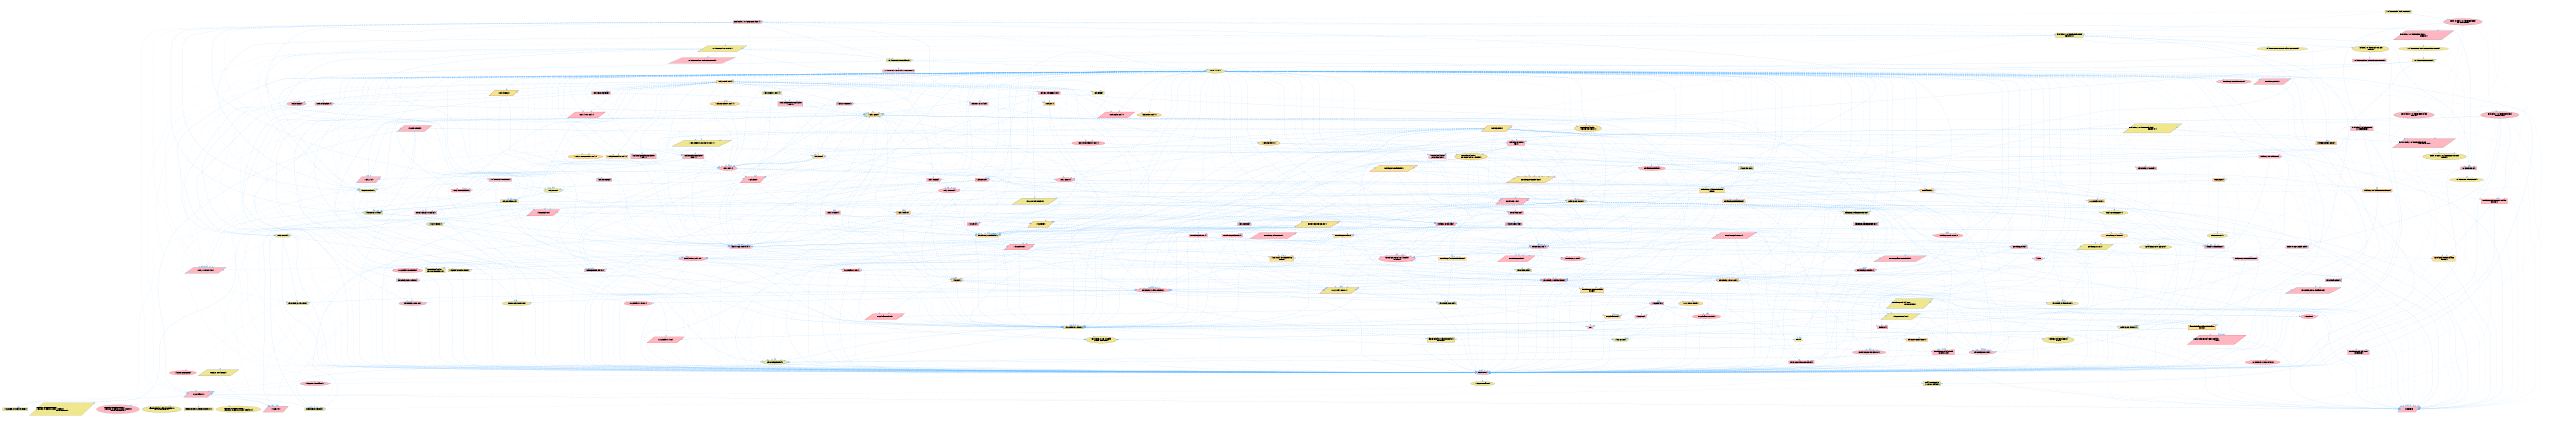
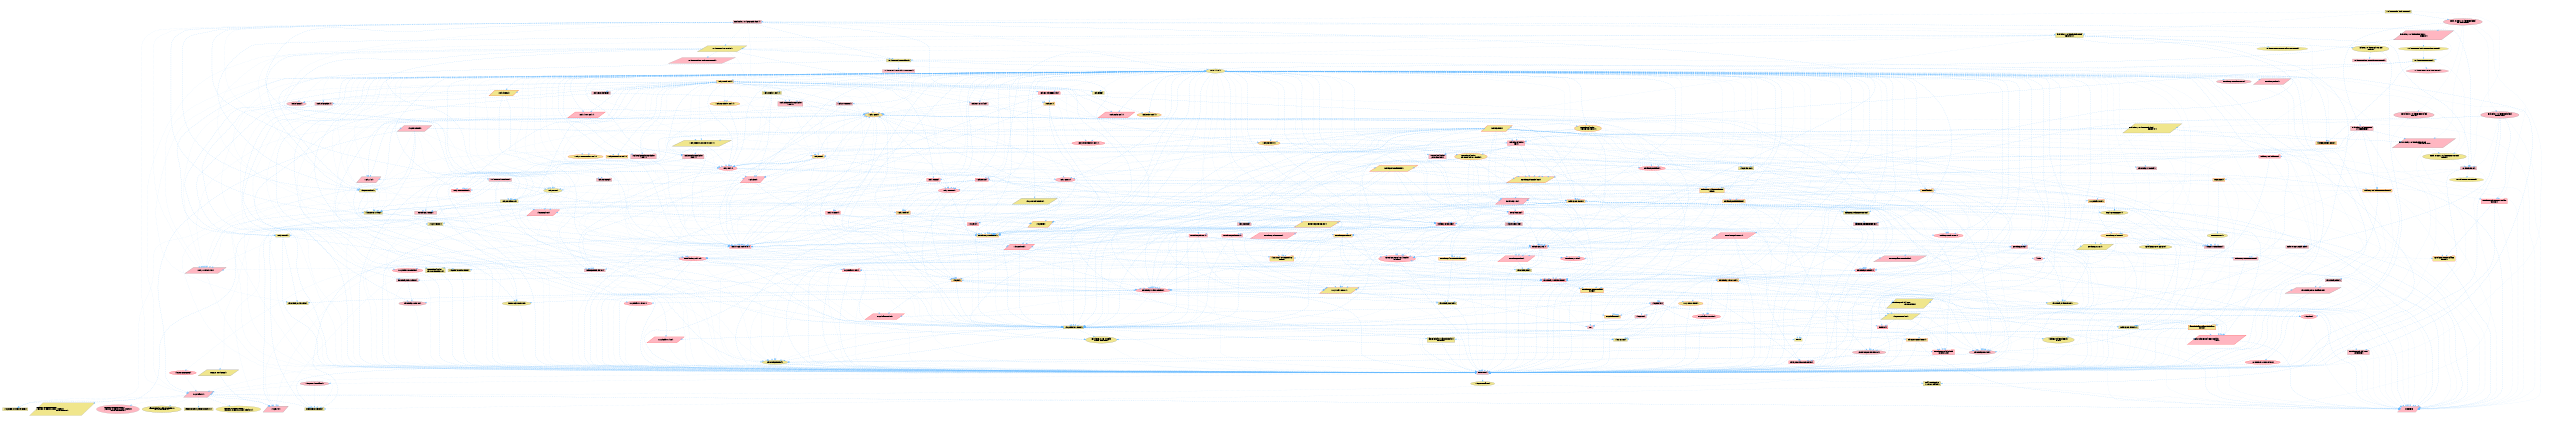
none -> (2427, 71)
(2467, 180) -> (2467, 180)
(426, 213) -> (426, 213)
